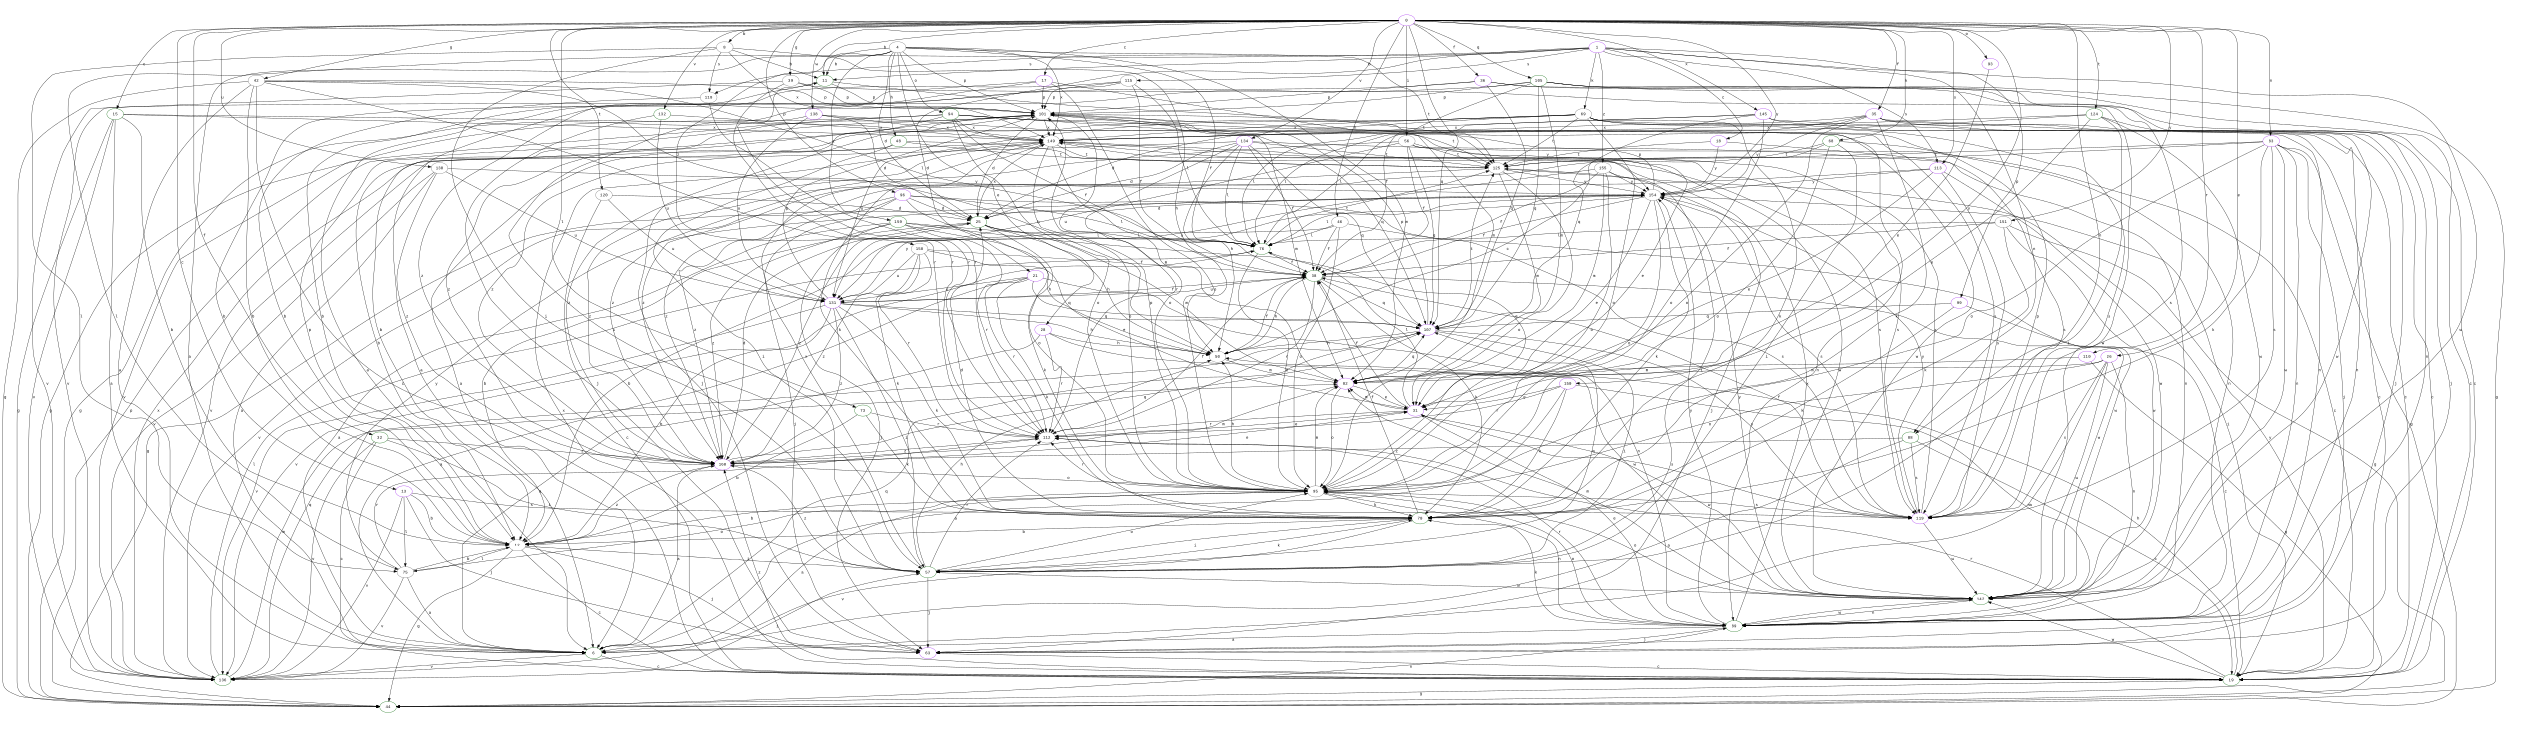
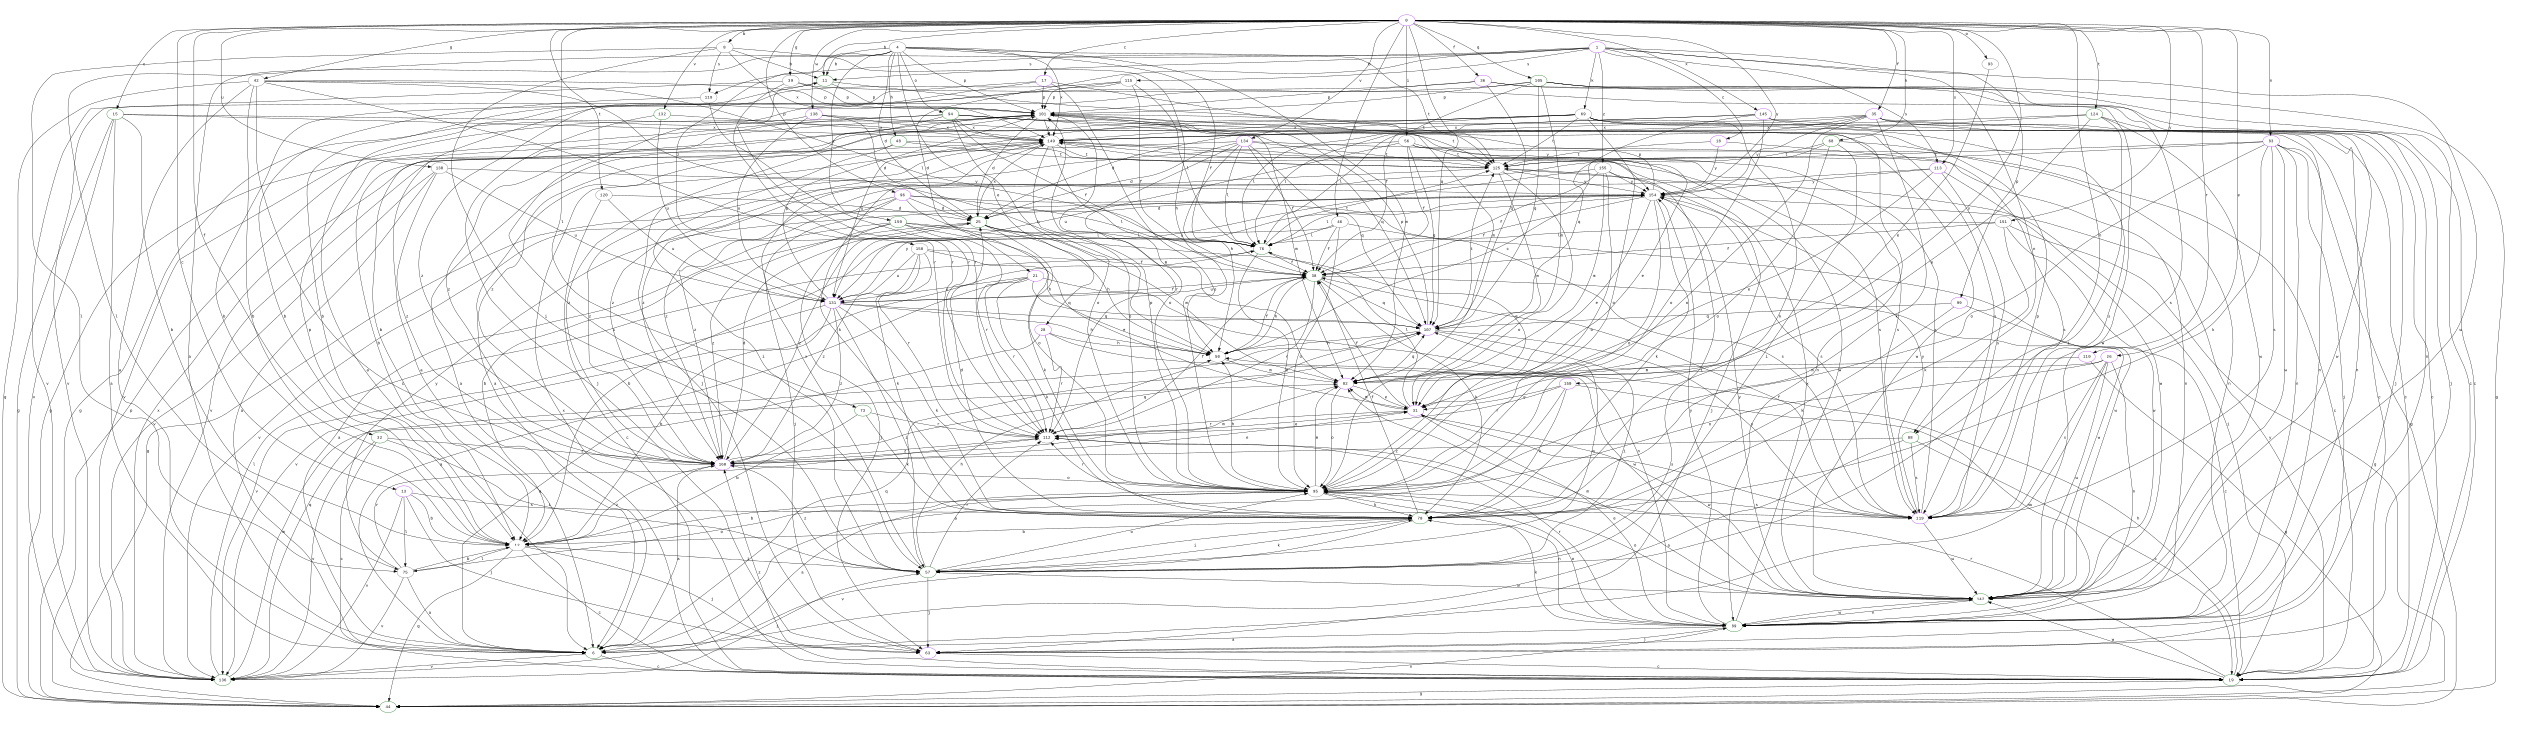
(1990, 64) -> (1990, 64)
none -> (697, 167)
